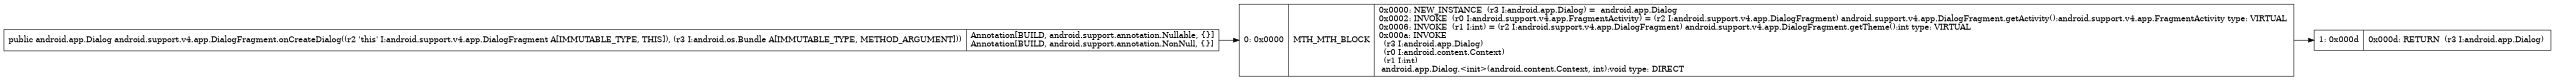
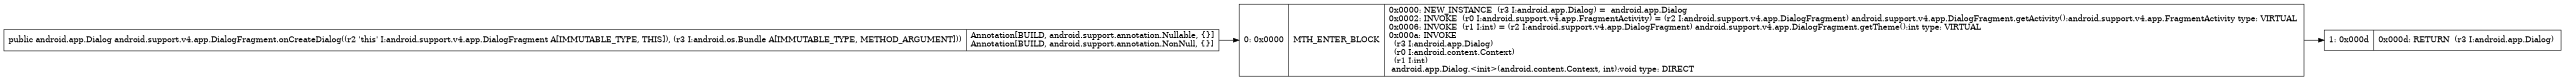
(1331, 40) -> (1336, 40)
